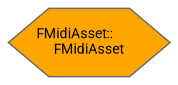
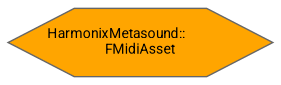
(89, 43) -> (140, 43)
